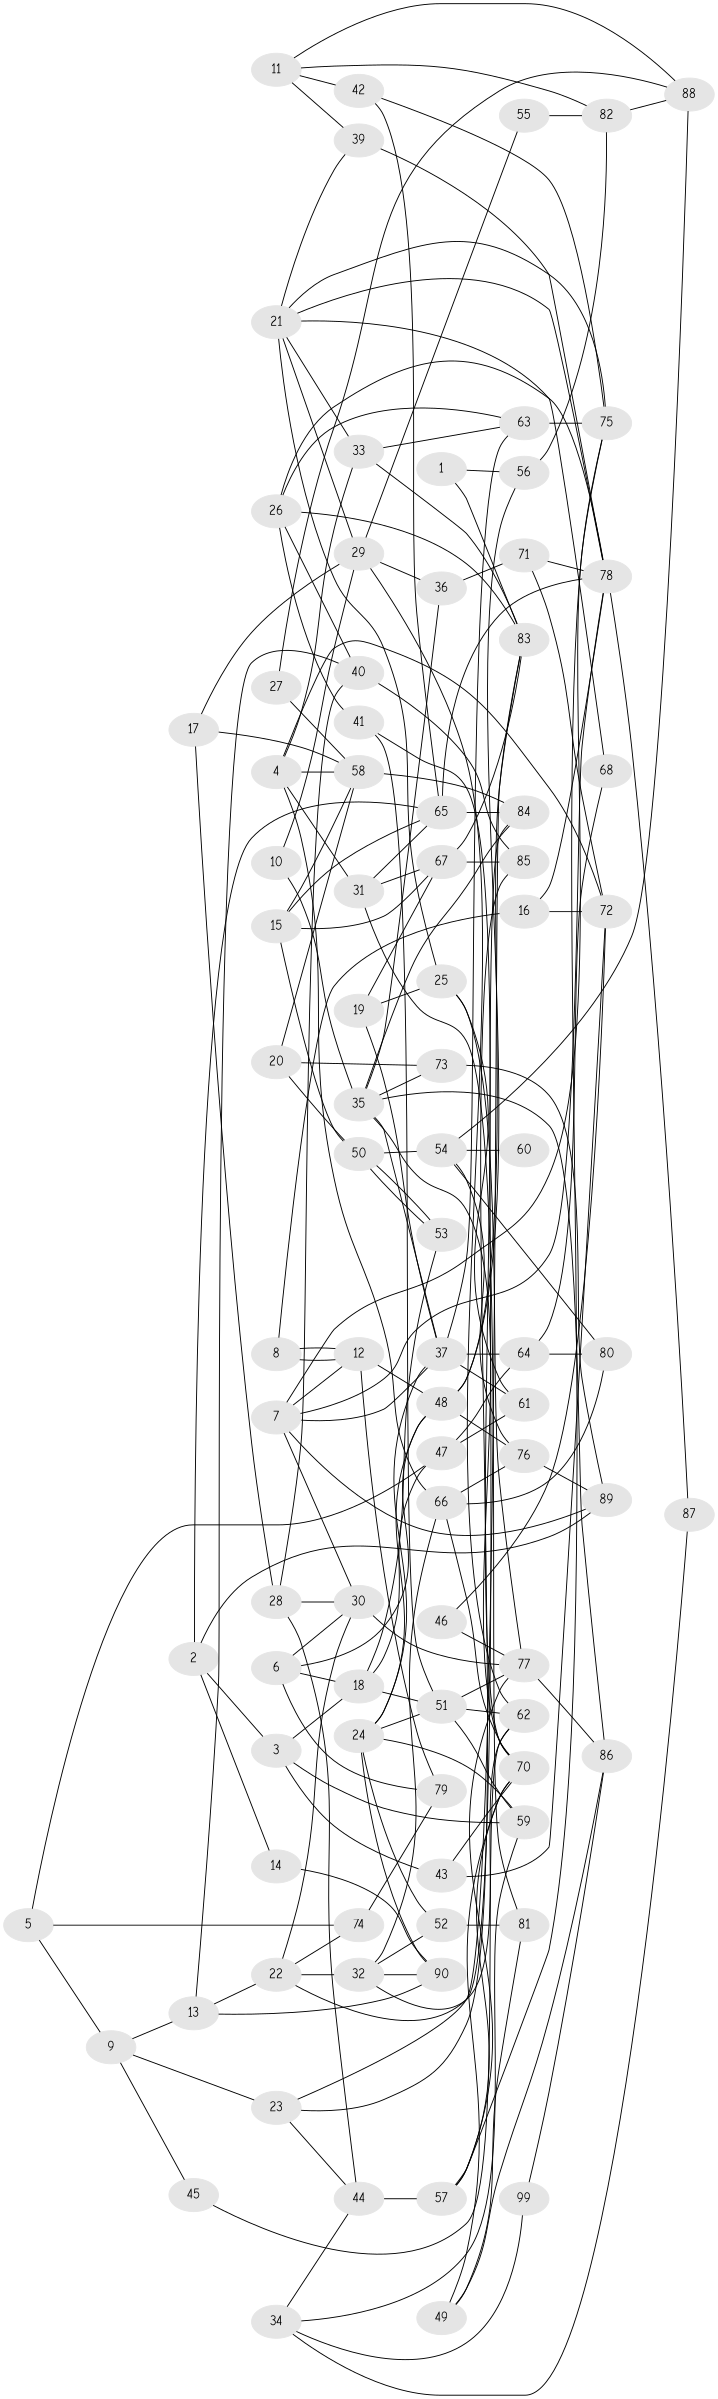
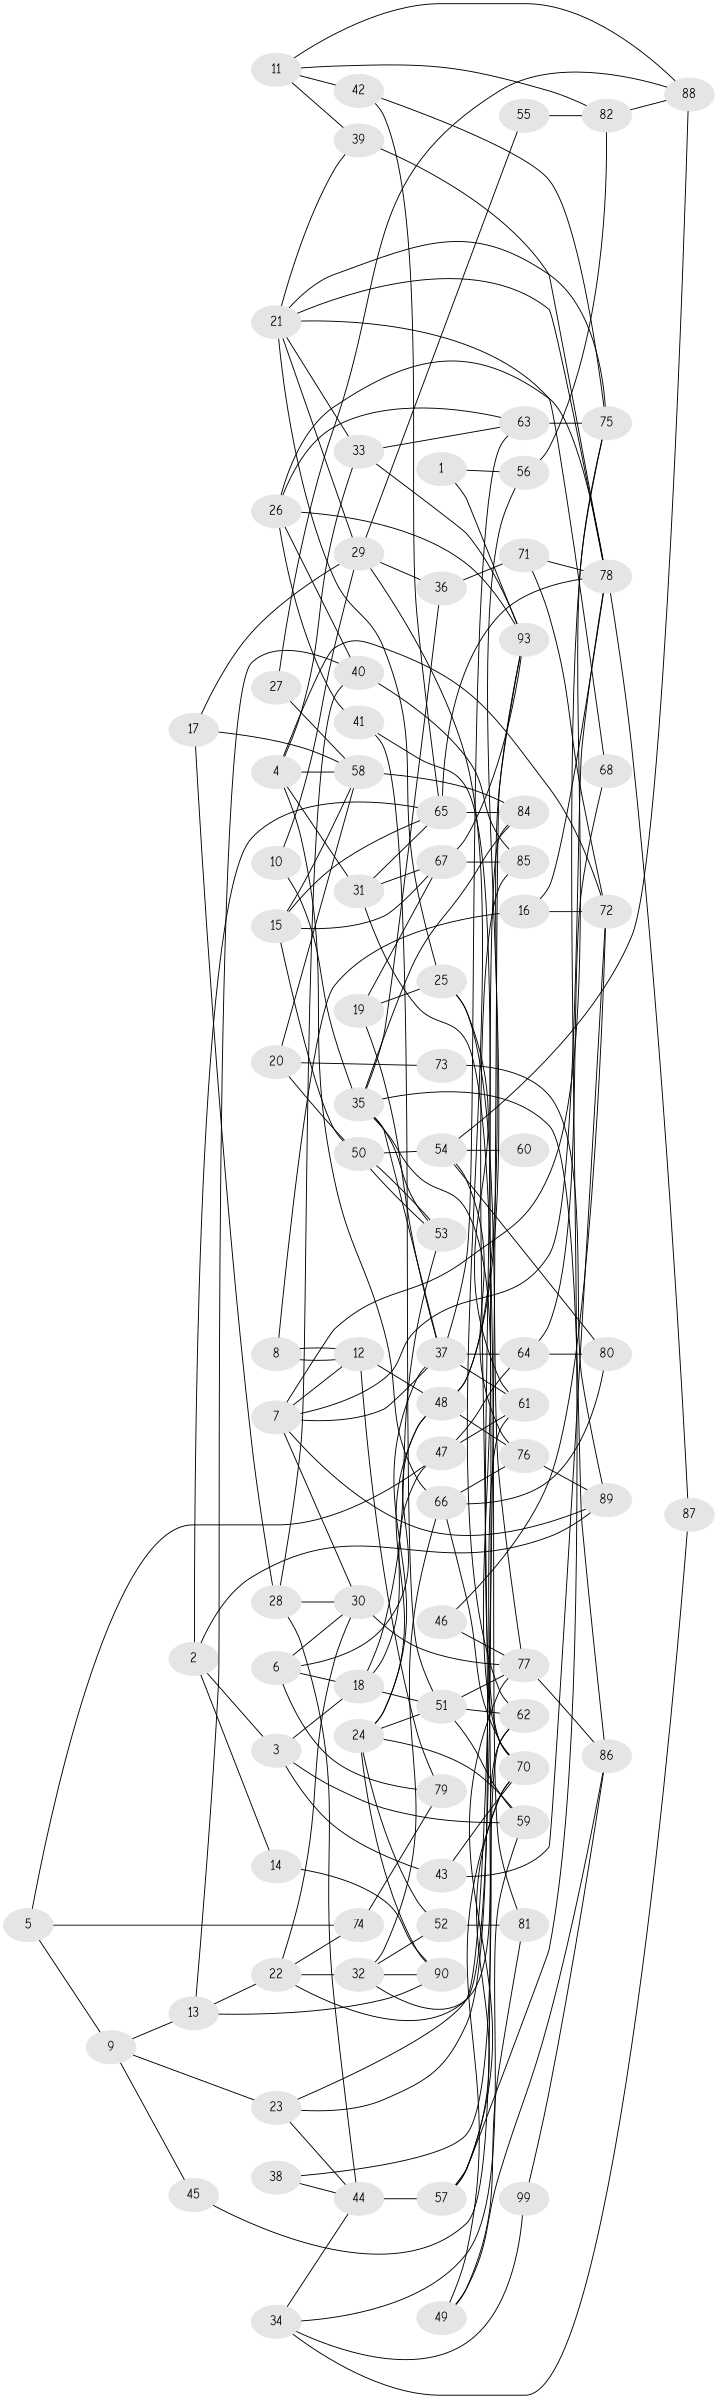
(524, 640) -> (524, 640)
(400, 1085) -> (401, 1169)
none -> (276, 2178)
